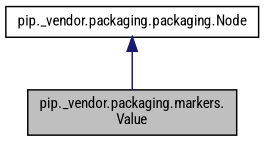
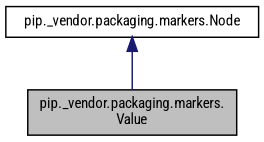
(132, 22) -> (132, 22)
